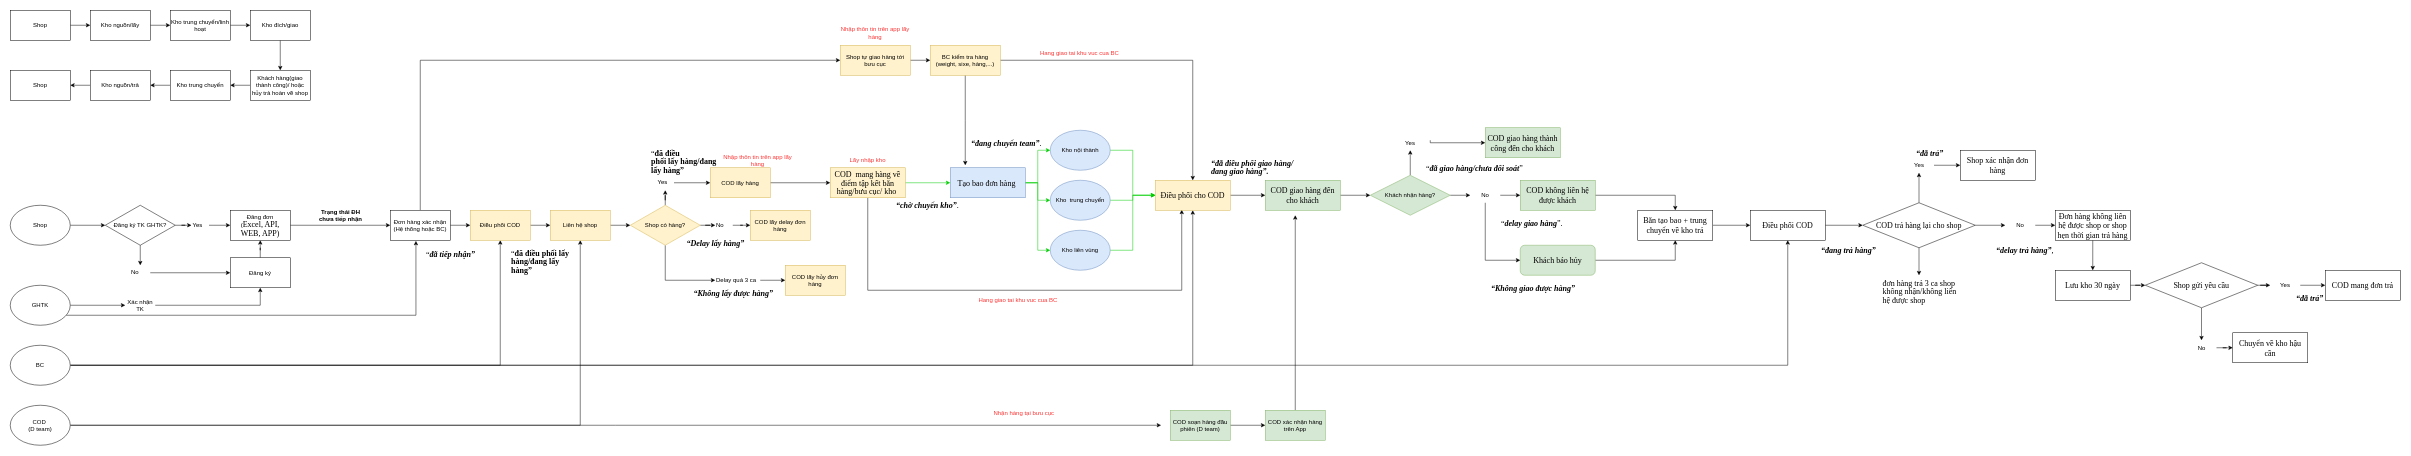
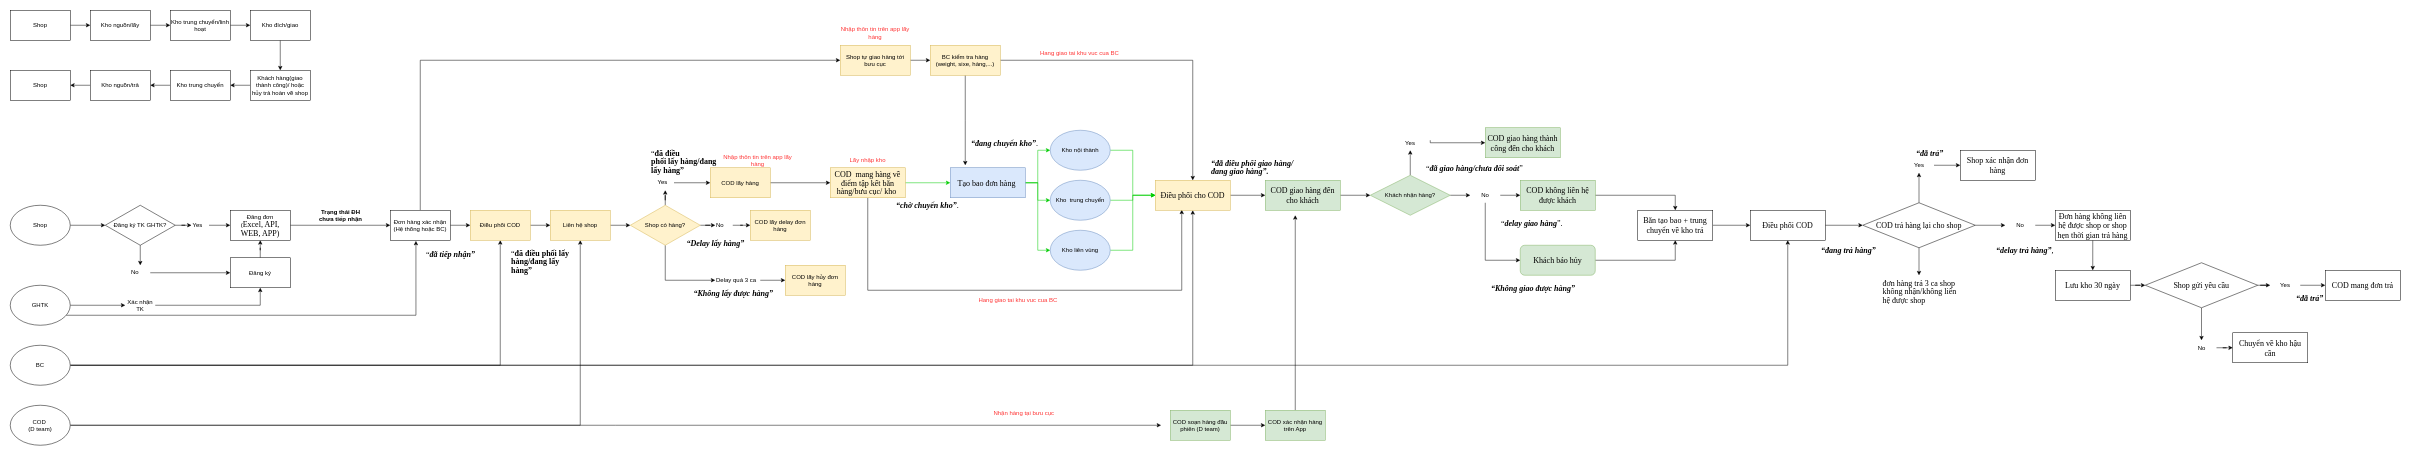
(1001, 142) -> (999, 142)
